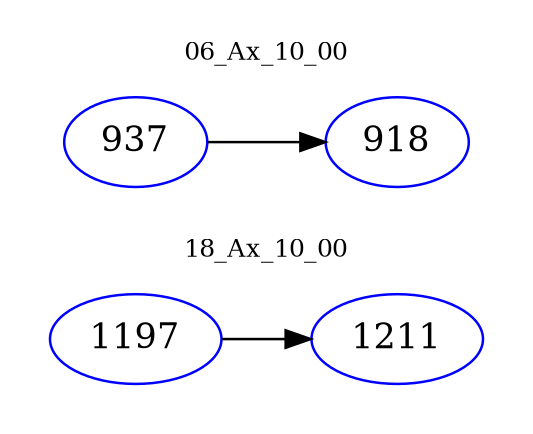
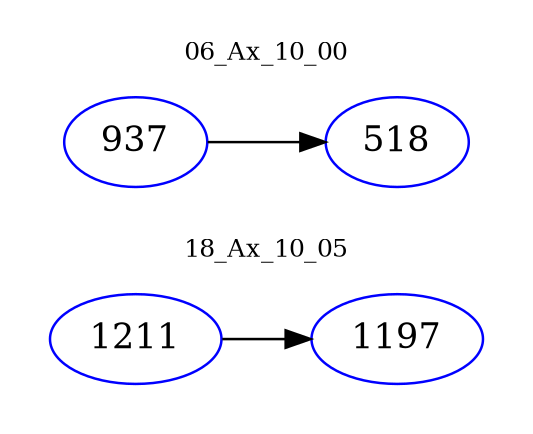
(397, 142) -> (397, 142)
(266, 251) -> (266, 251)
(254, 339) -> (254, 339)
